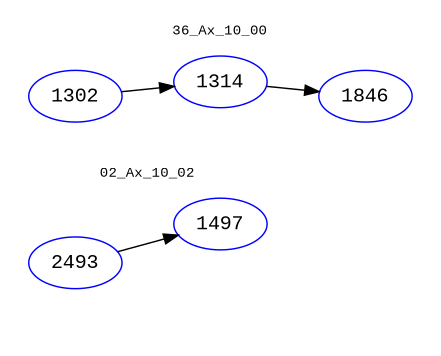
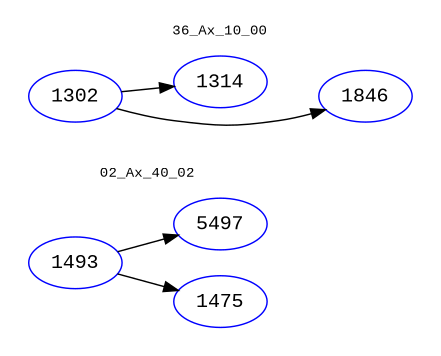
(285, 88) -> (214, 125)
(148, 173) -> (148, 173)
(220, 224) -> (220, 224)
(75, 263) -> (75, 263)
none -> (220, 302)
